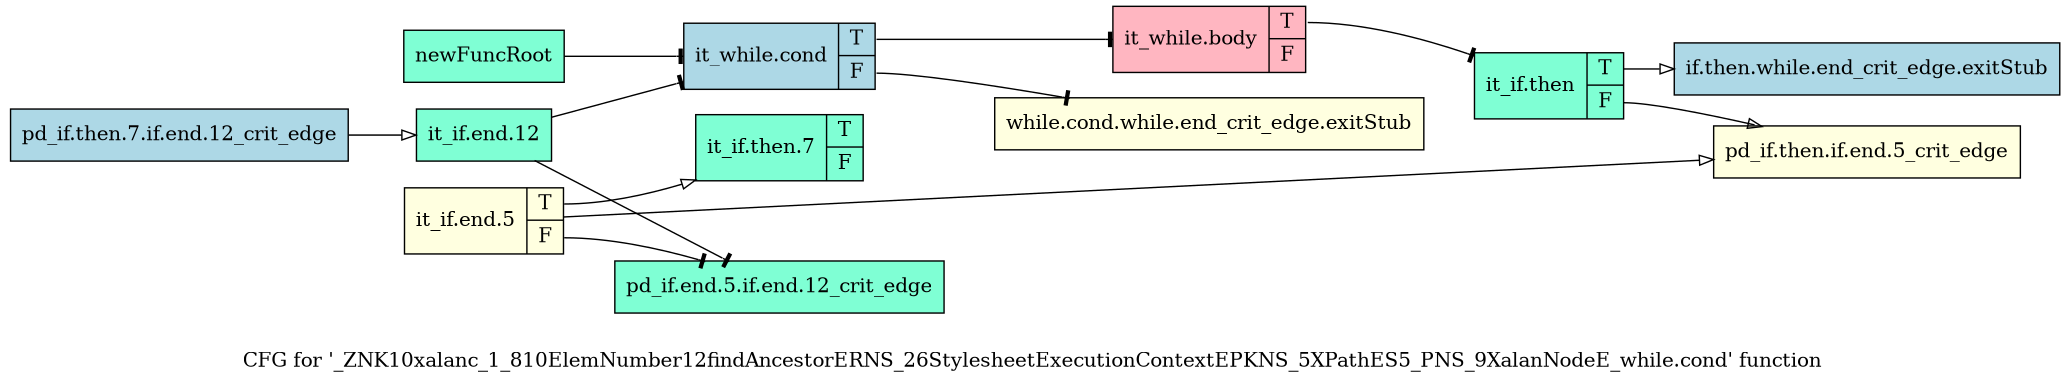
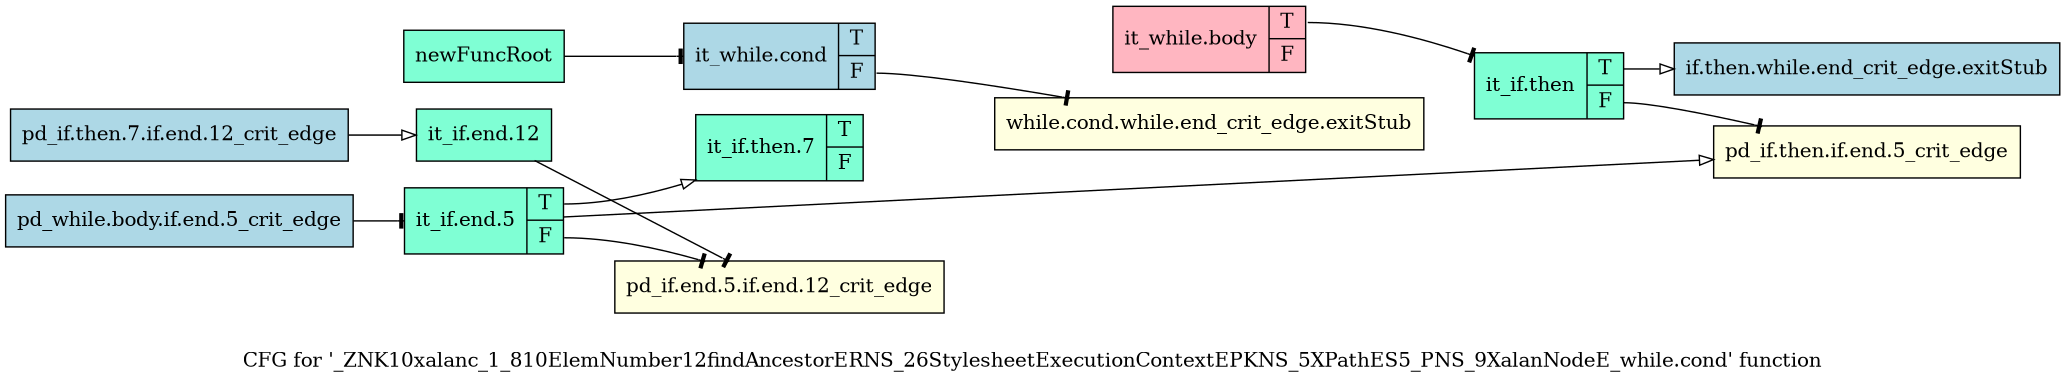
(991, 39) -> none
(614, 100) -> none
(1689, 111) -> (1689, 111)
none -> (179, 221)
(484, 221) -> (484, 221)
(779, 287) -> (779, 287)
